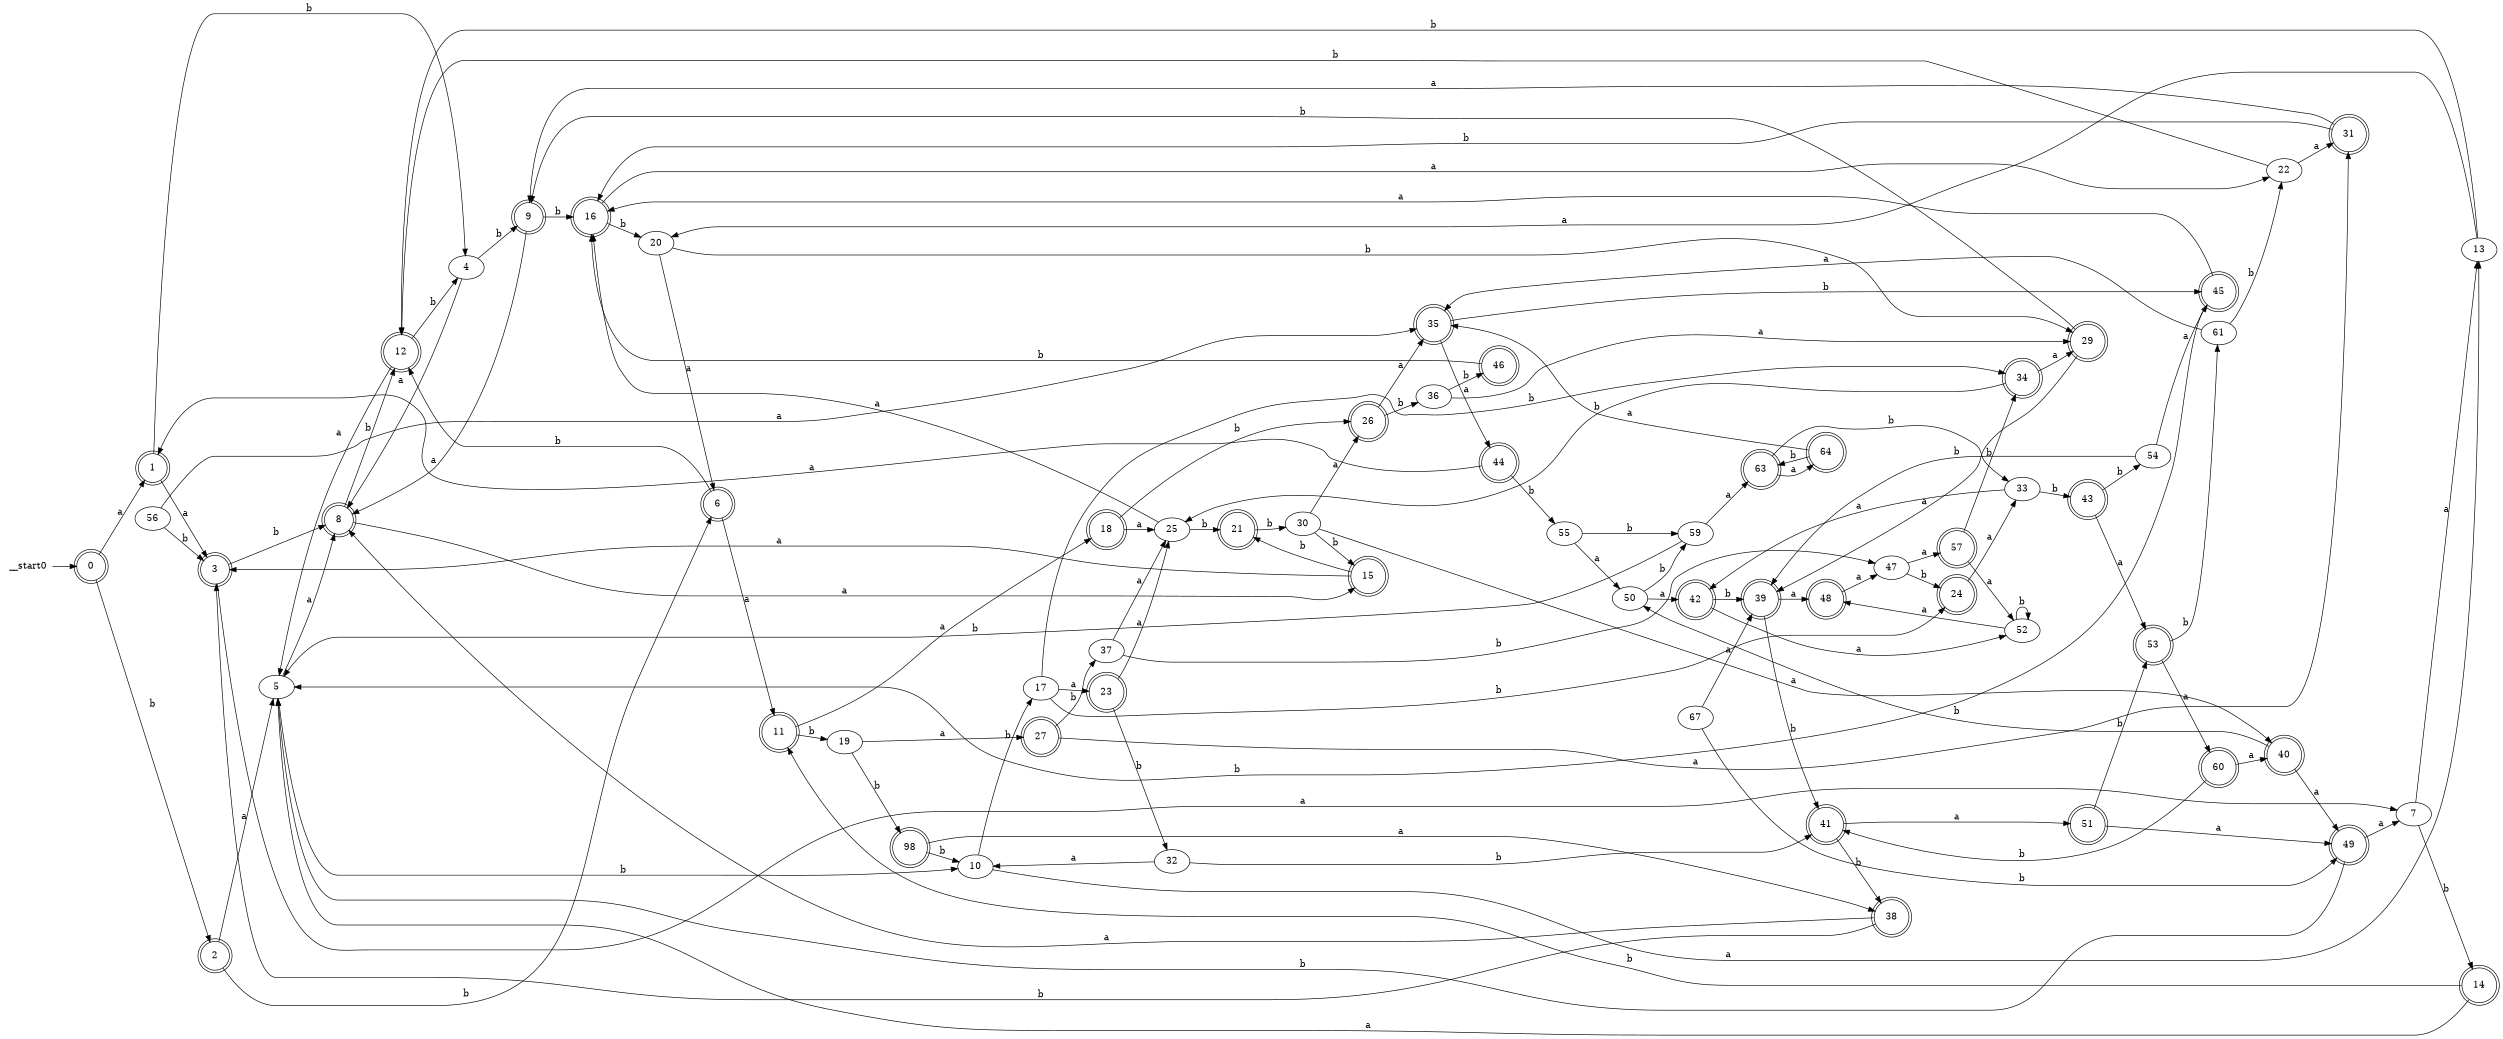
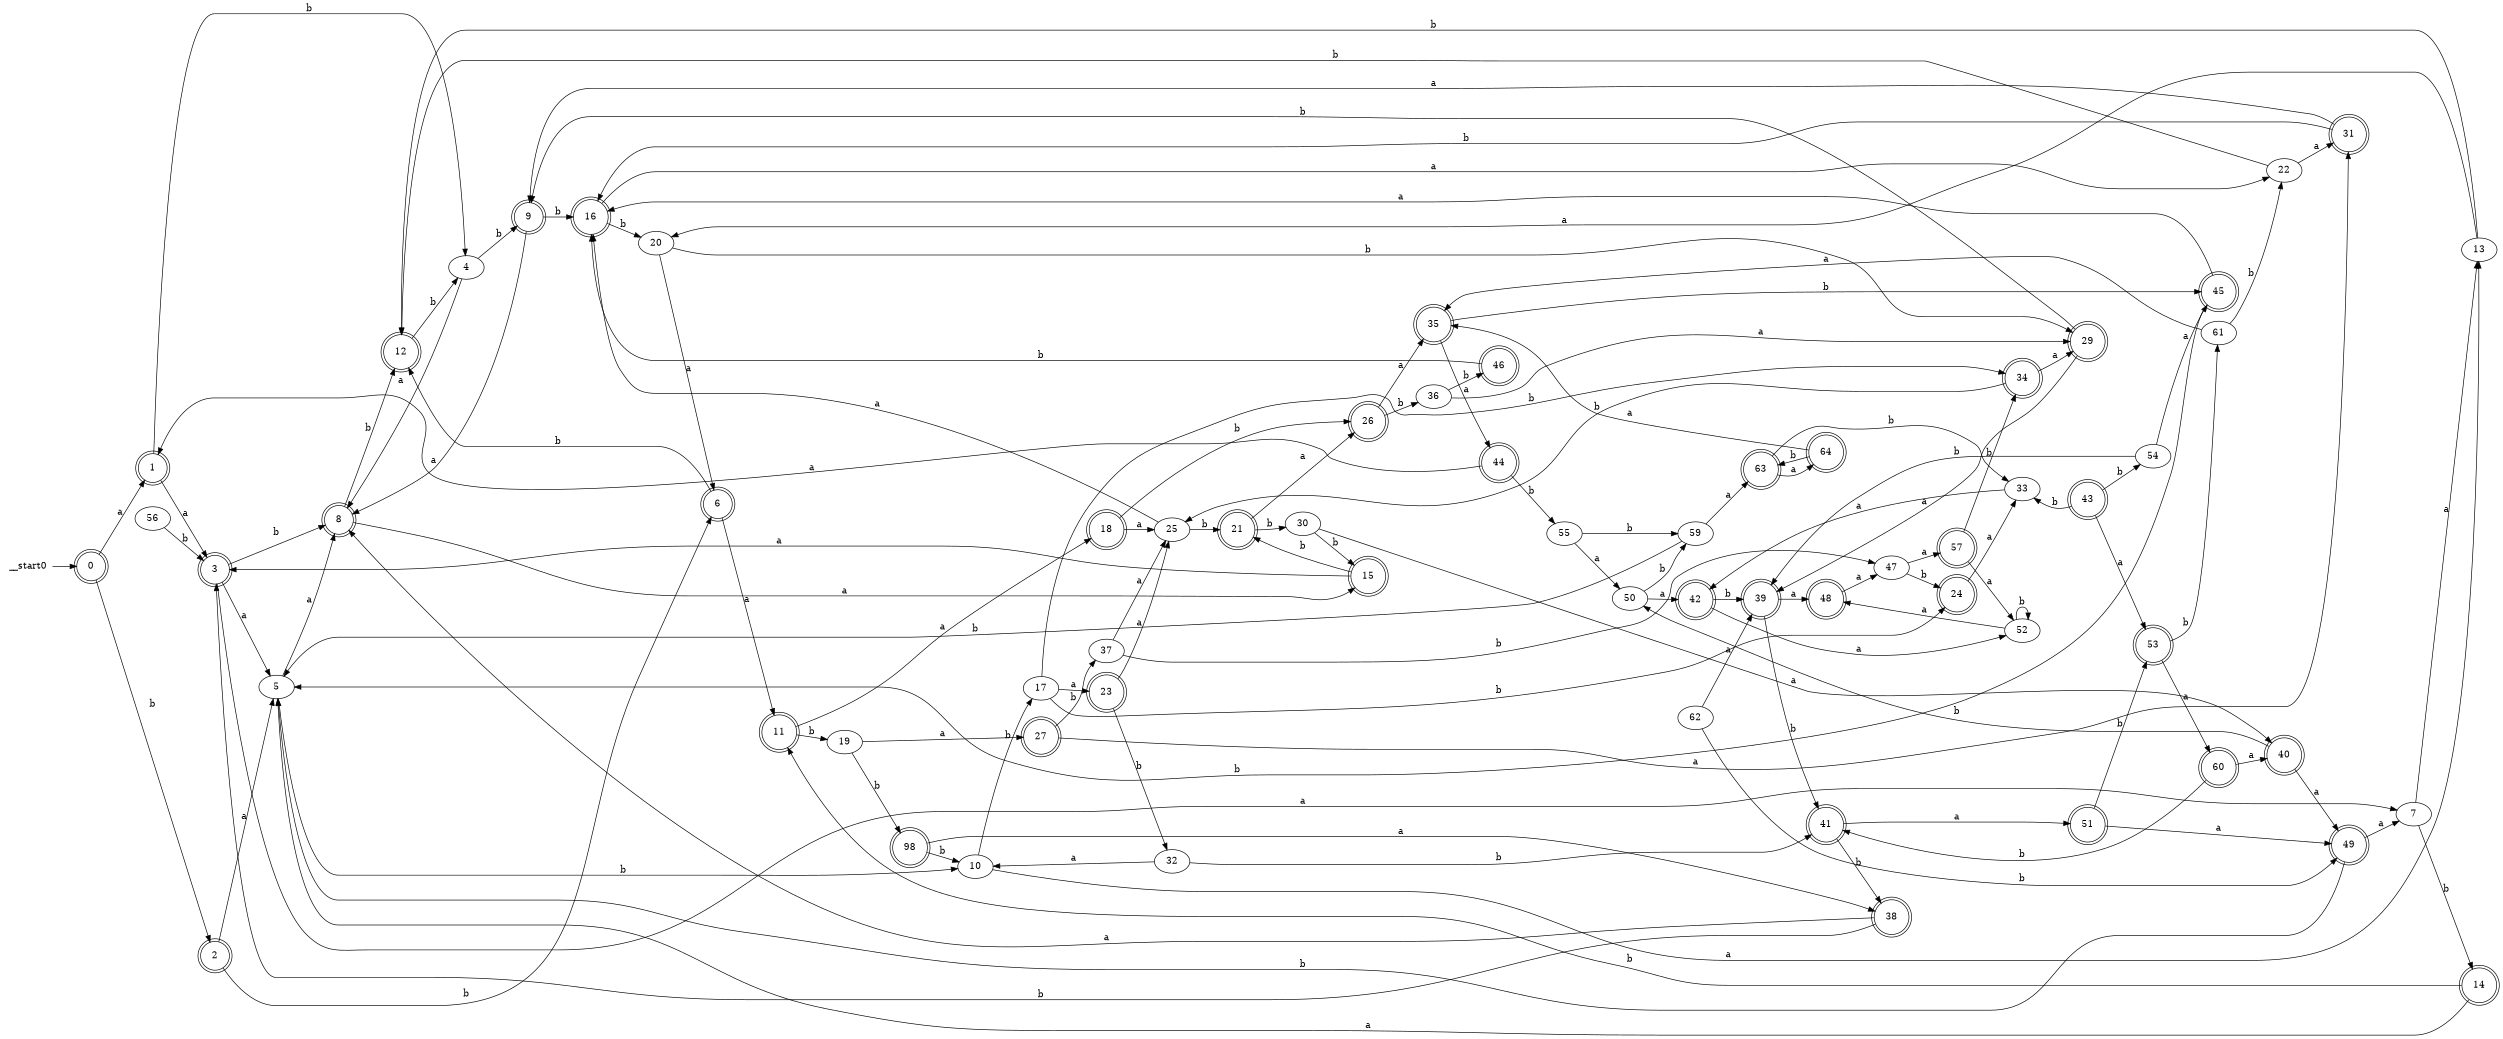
(776, 422) -> none
(1333, 477) -> (1300, 478)
(2052, 494) -> (2055, 508)
(320, 512) -> (245, 626)
(1696, 718) -> (1696, 718)
